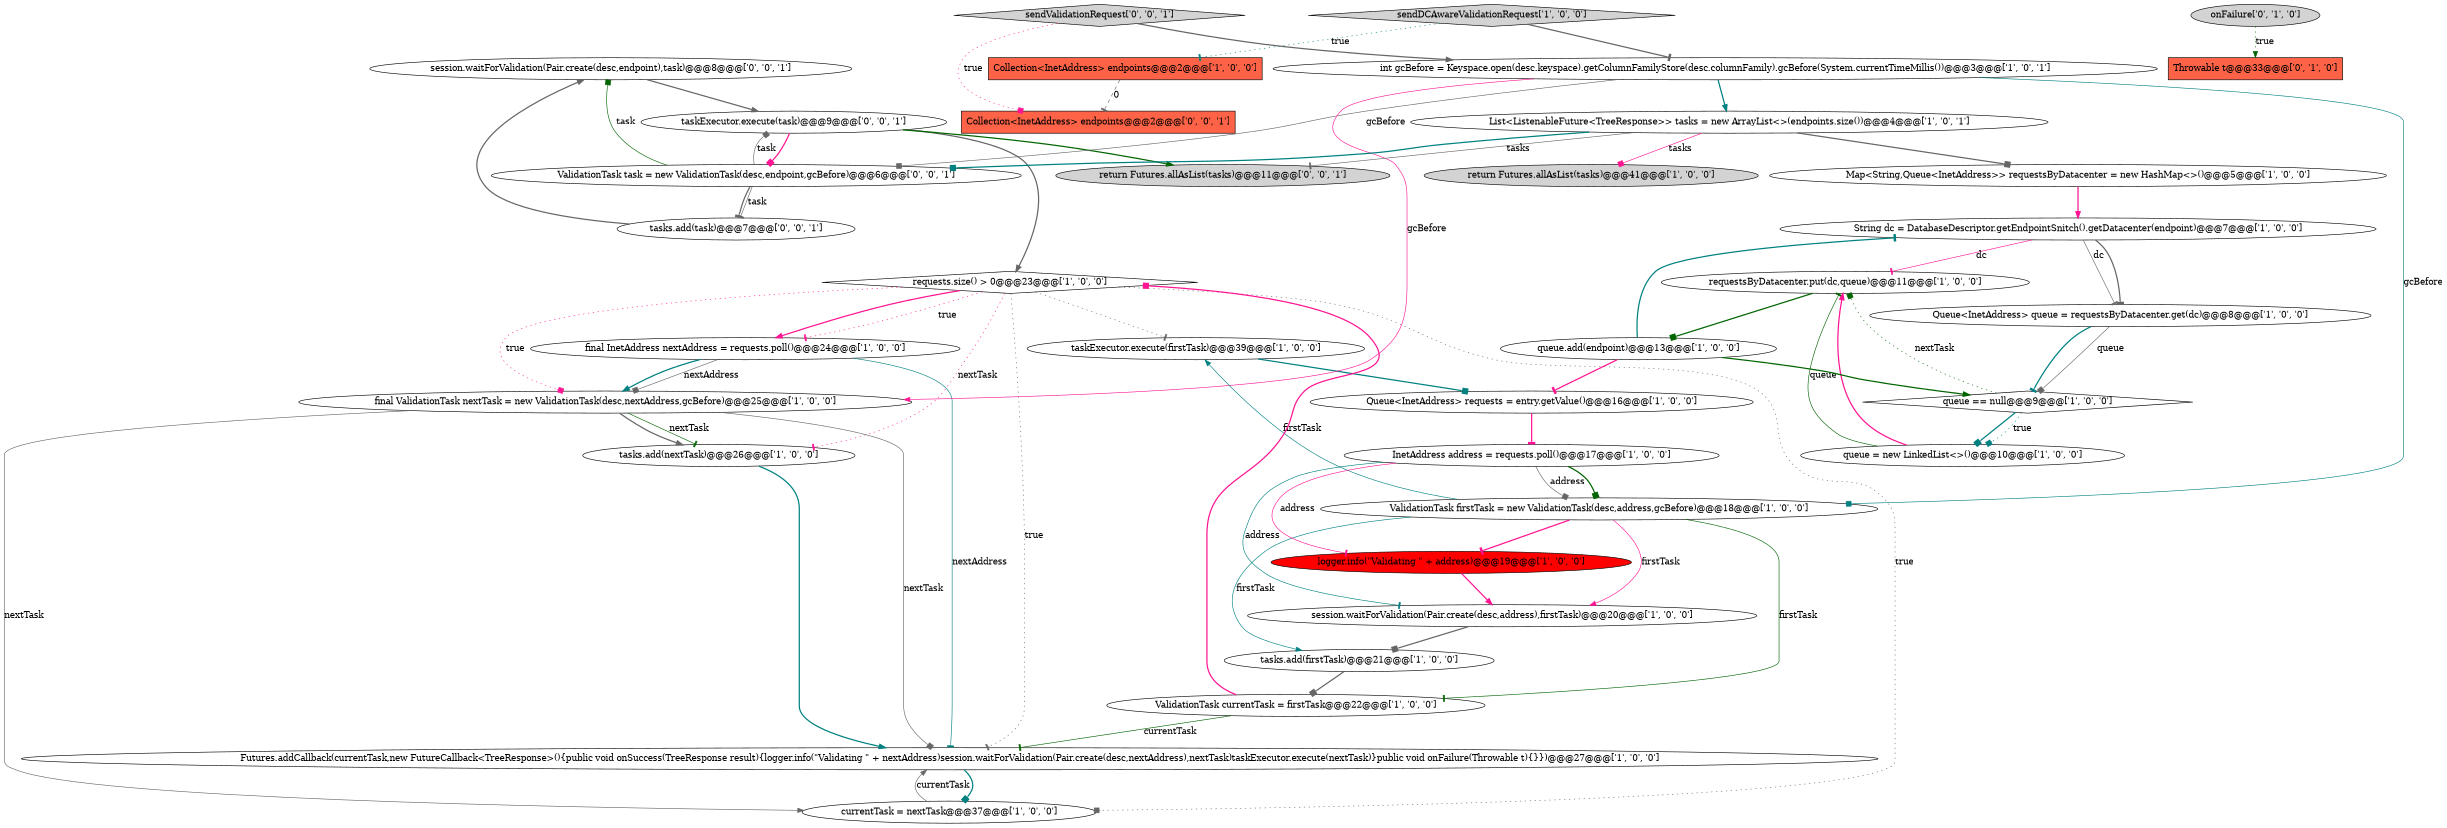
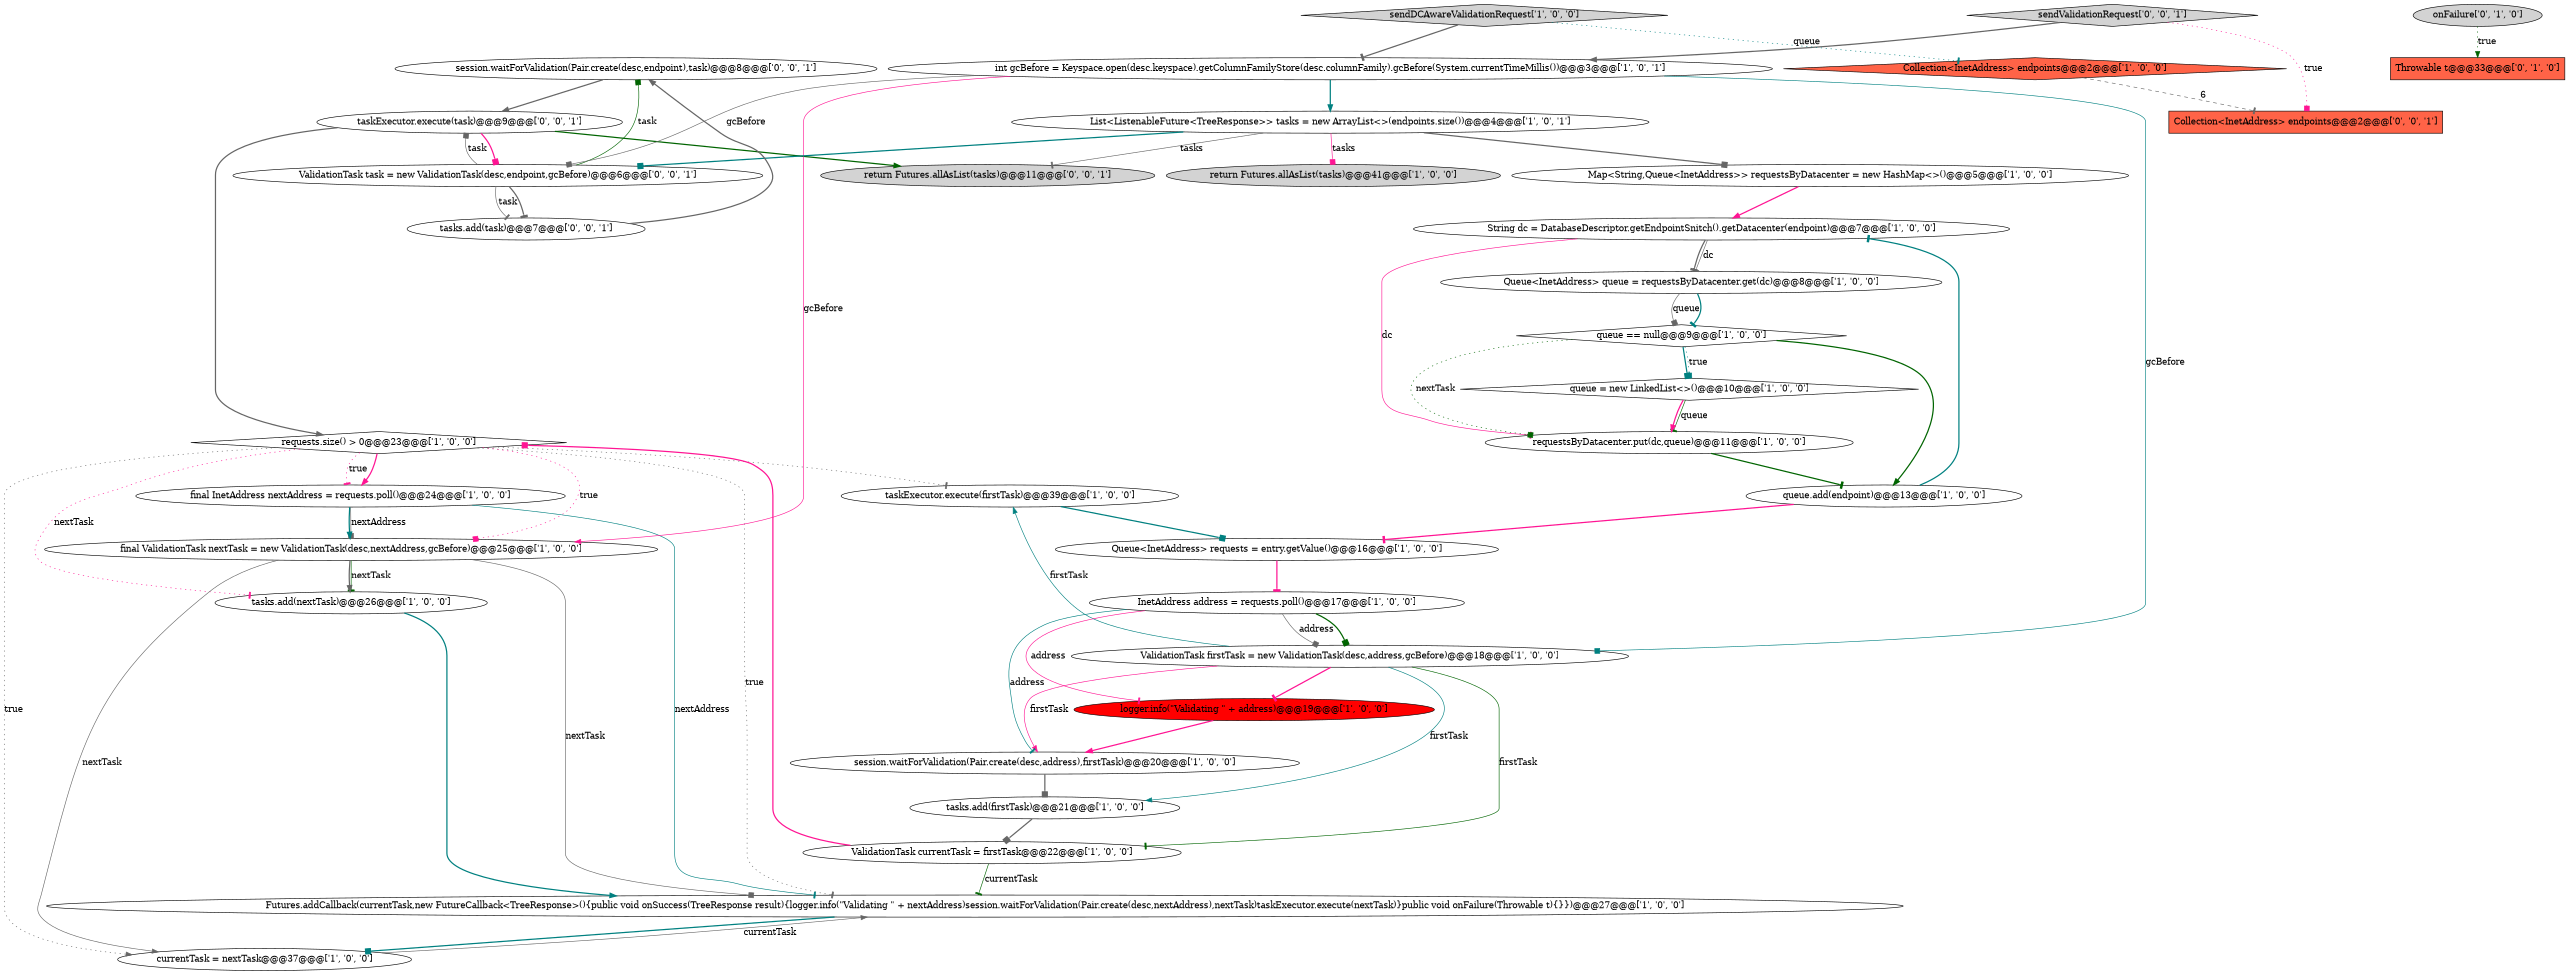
(1340, 42) -> (1807, 42)
(1125, 69) -> (2035, 69)
(1117, 95) -> (2203, 95)
(1745, 315) -> (1775, 469)
(1837, 374) -> (1907, 367)
(1963, 456) -> (1689, 389)
(1895, 610) -> (4, 629)
